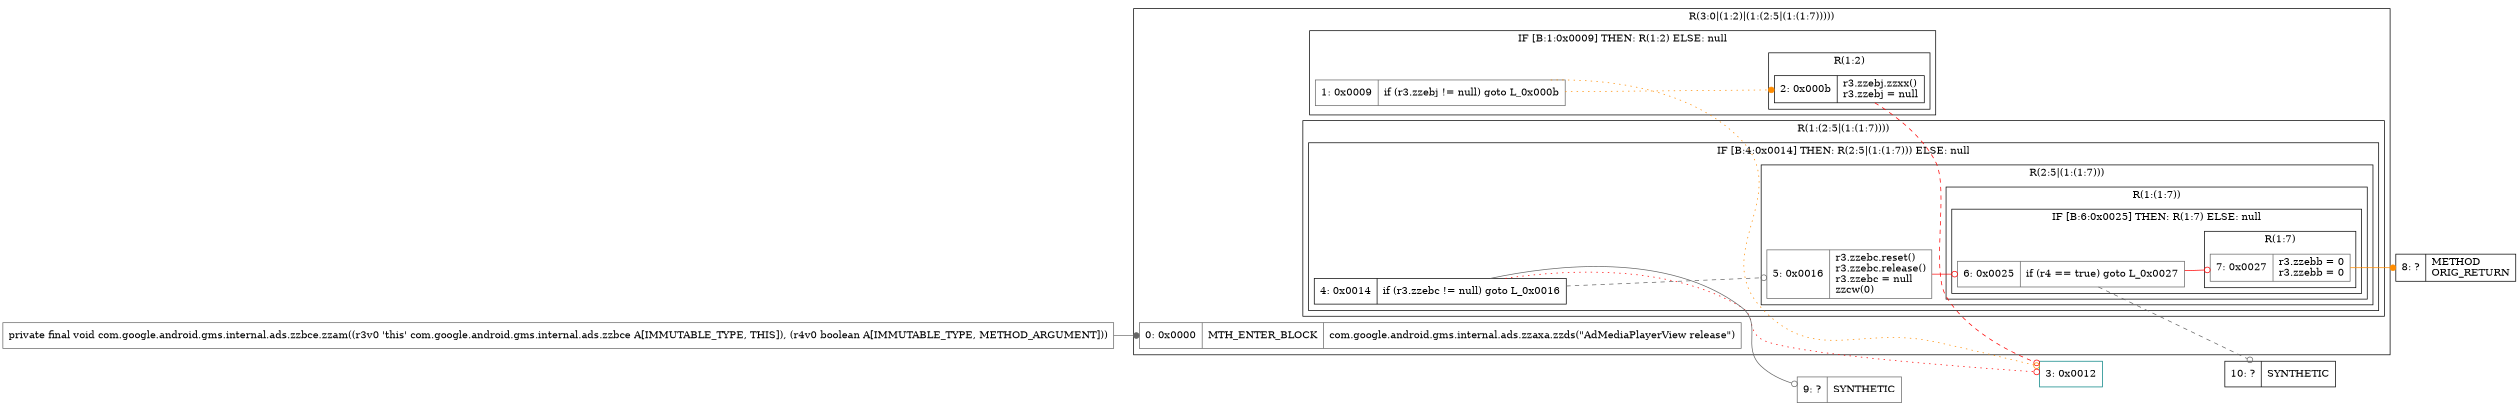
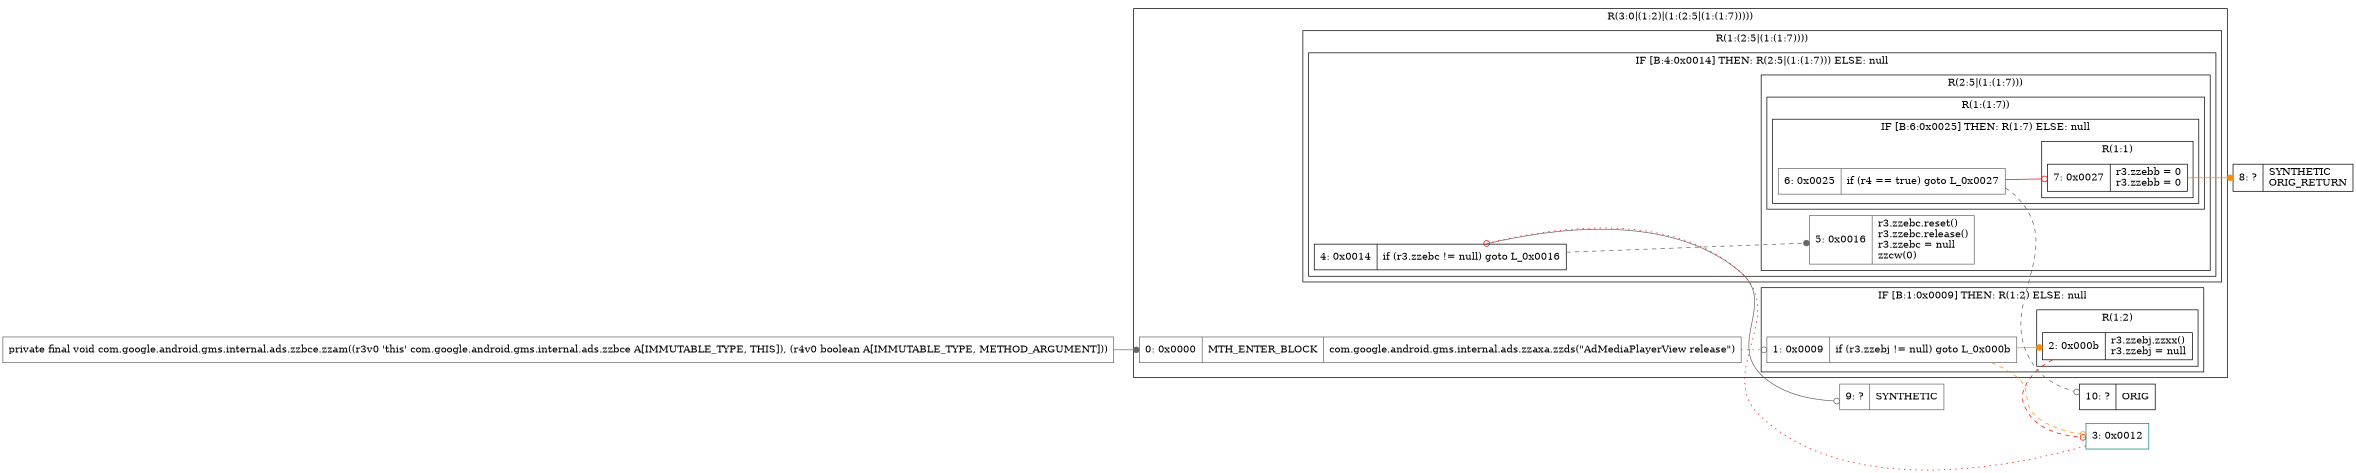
(1667, 91) -> (2030, 348)
(2280, 240) -> (2117, 150)
(2456, 262) -> (2300, 172)
(1744, 263) -> (2028, 403)
(2280, 268) -> (2117, 178)
(1942, 274) -> none
(1654, 282) -> (1685, 248)
(1759, 337) -> (1745, 382)
none -> (1754, 350)
(2298, 374) -> (2136, 397)
